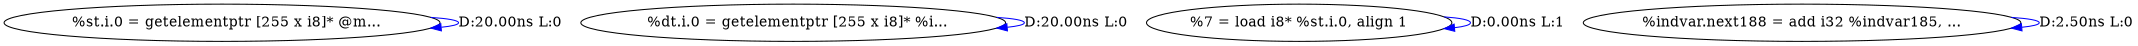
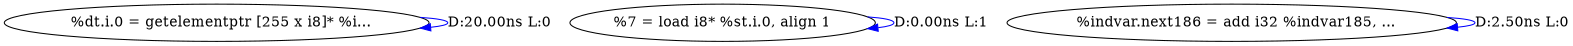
(222, 23) -> none
(1802, 23) -> (1232, 23)
